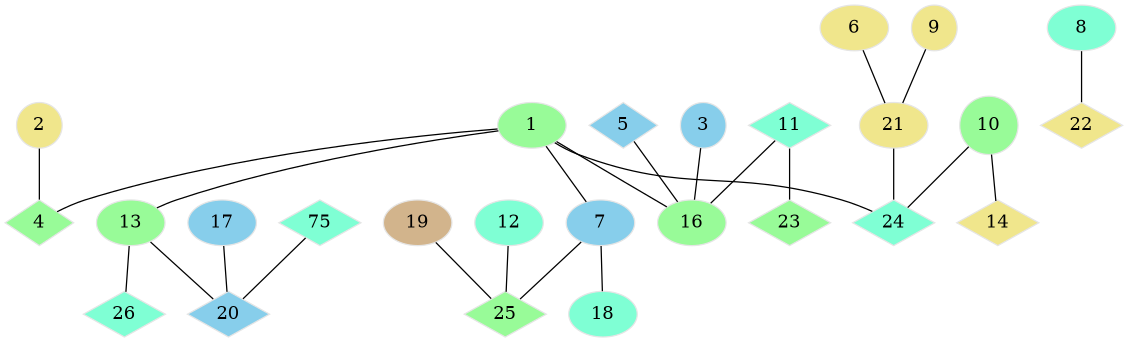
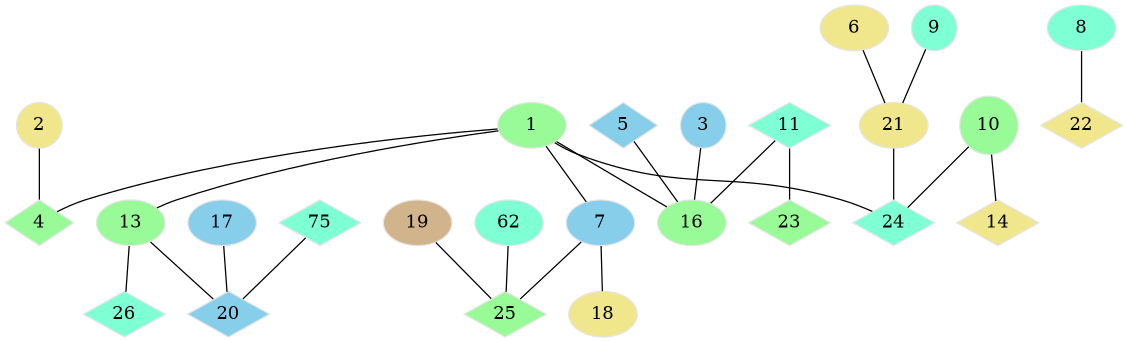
(934, 28) -> (934, 28)
(509, 223) -> (509, 223)
(603, 314) -> (603, 314)
